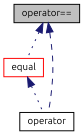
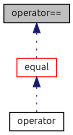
(53, 72) -> none
